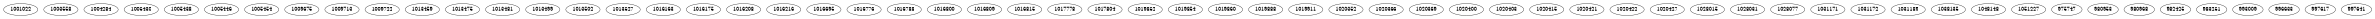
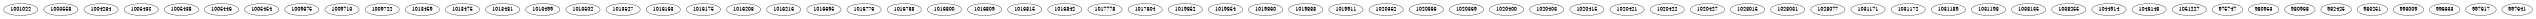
none -> (1065, 10)
none -> (1988, 10)
none -> (2069, 10)
none -> (2109, 10)
